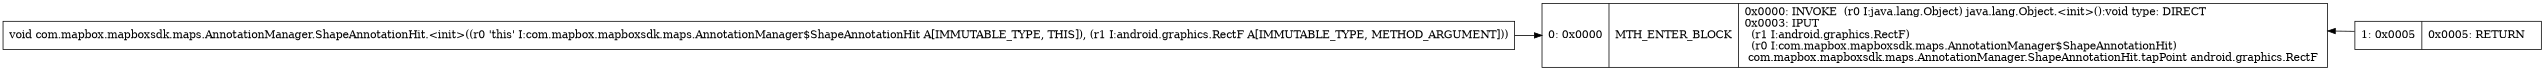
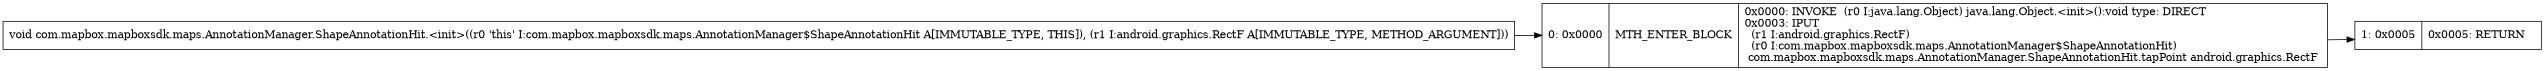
(2345, 31) -> (2337, 40)
